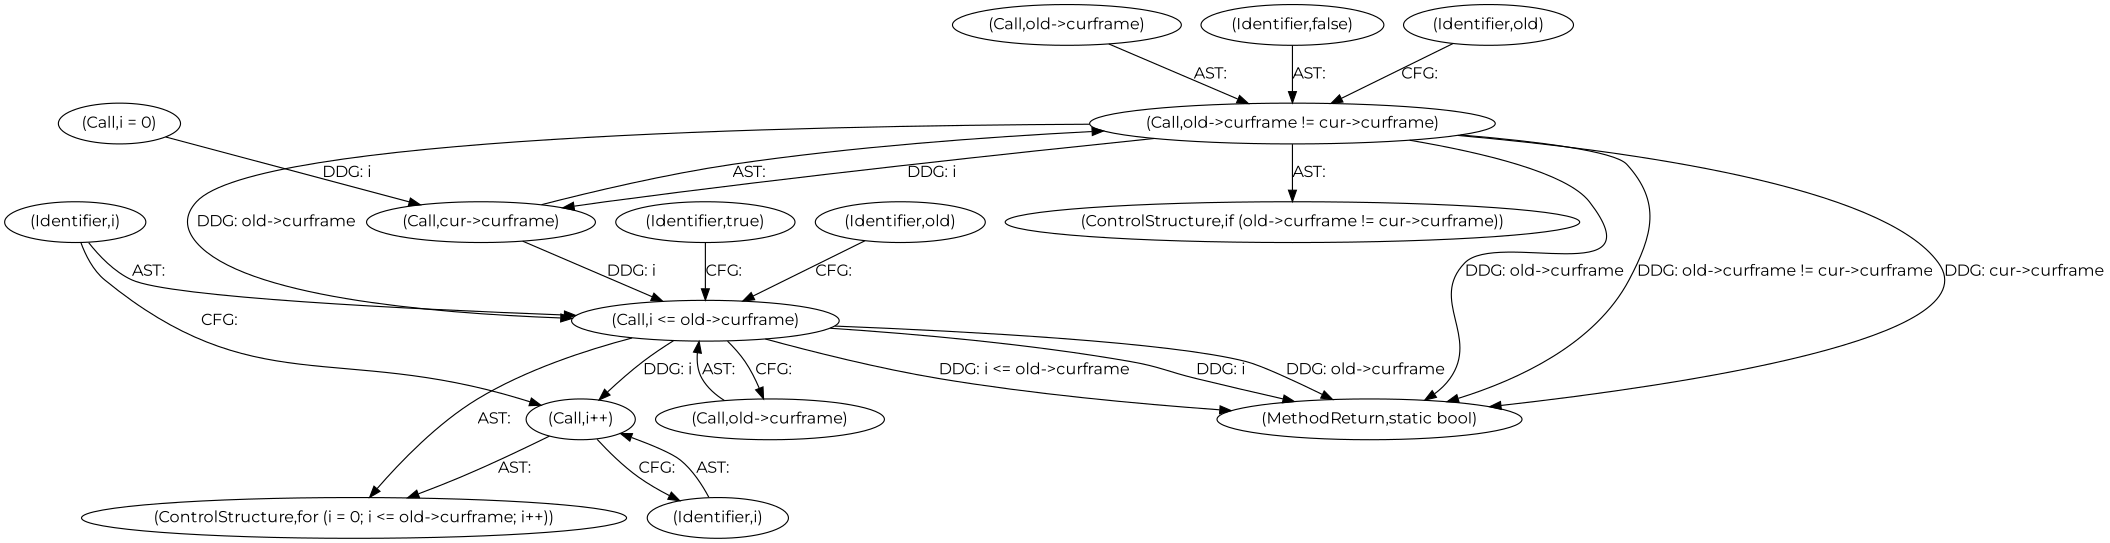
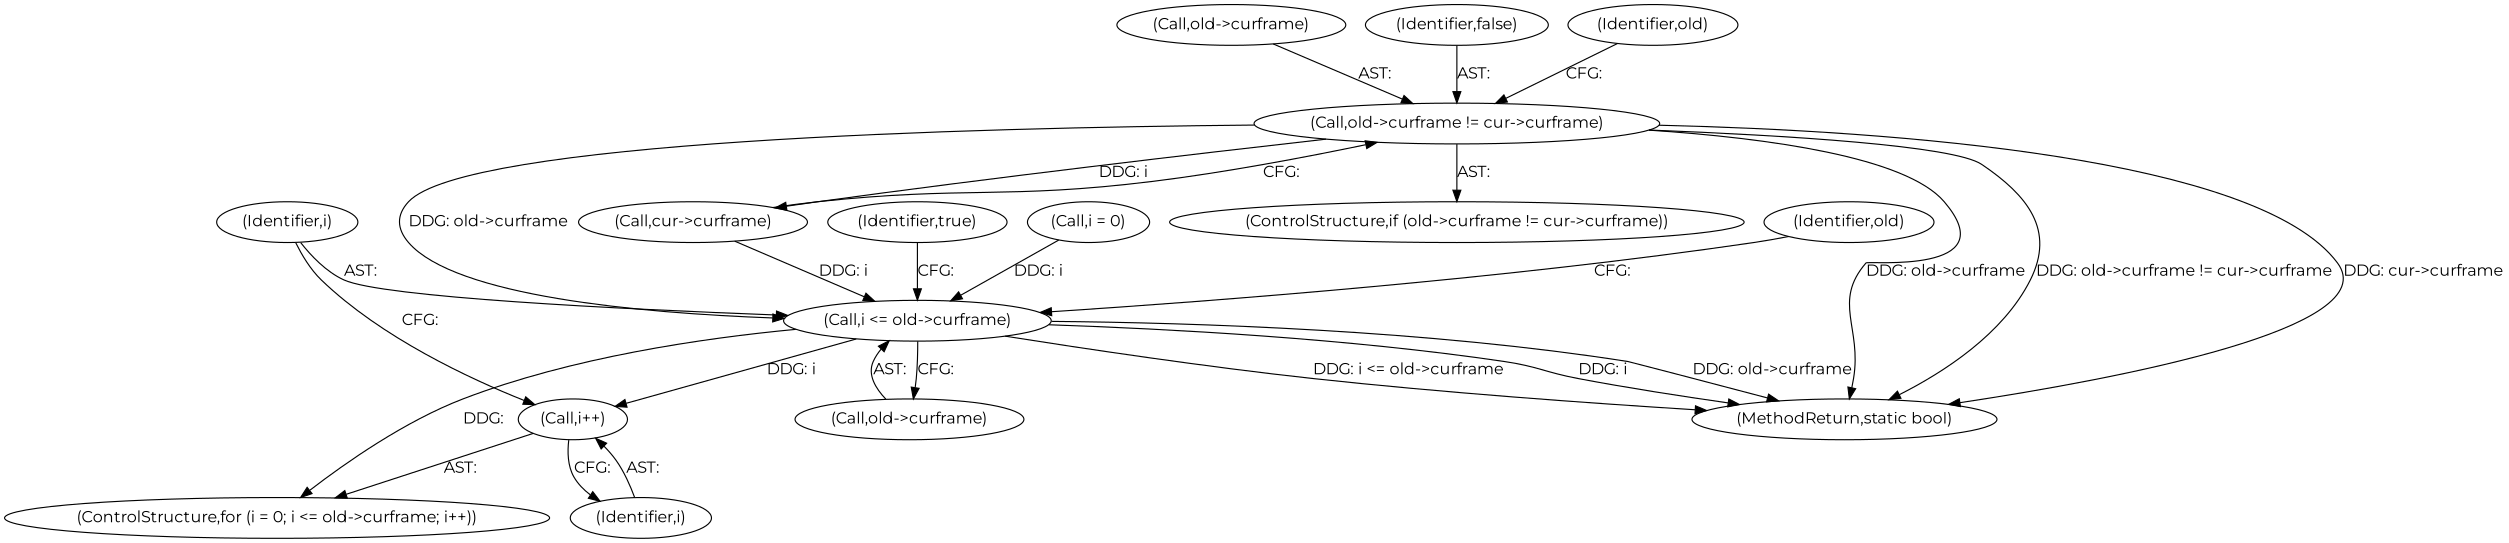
(269, 165) -> (1010, 268)
(752, 173) -> (1284, 173)
(497, 419) -> (486, 419)
